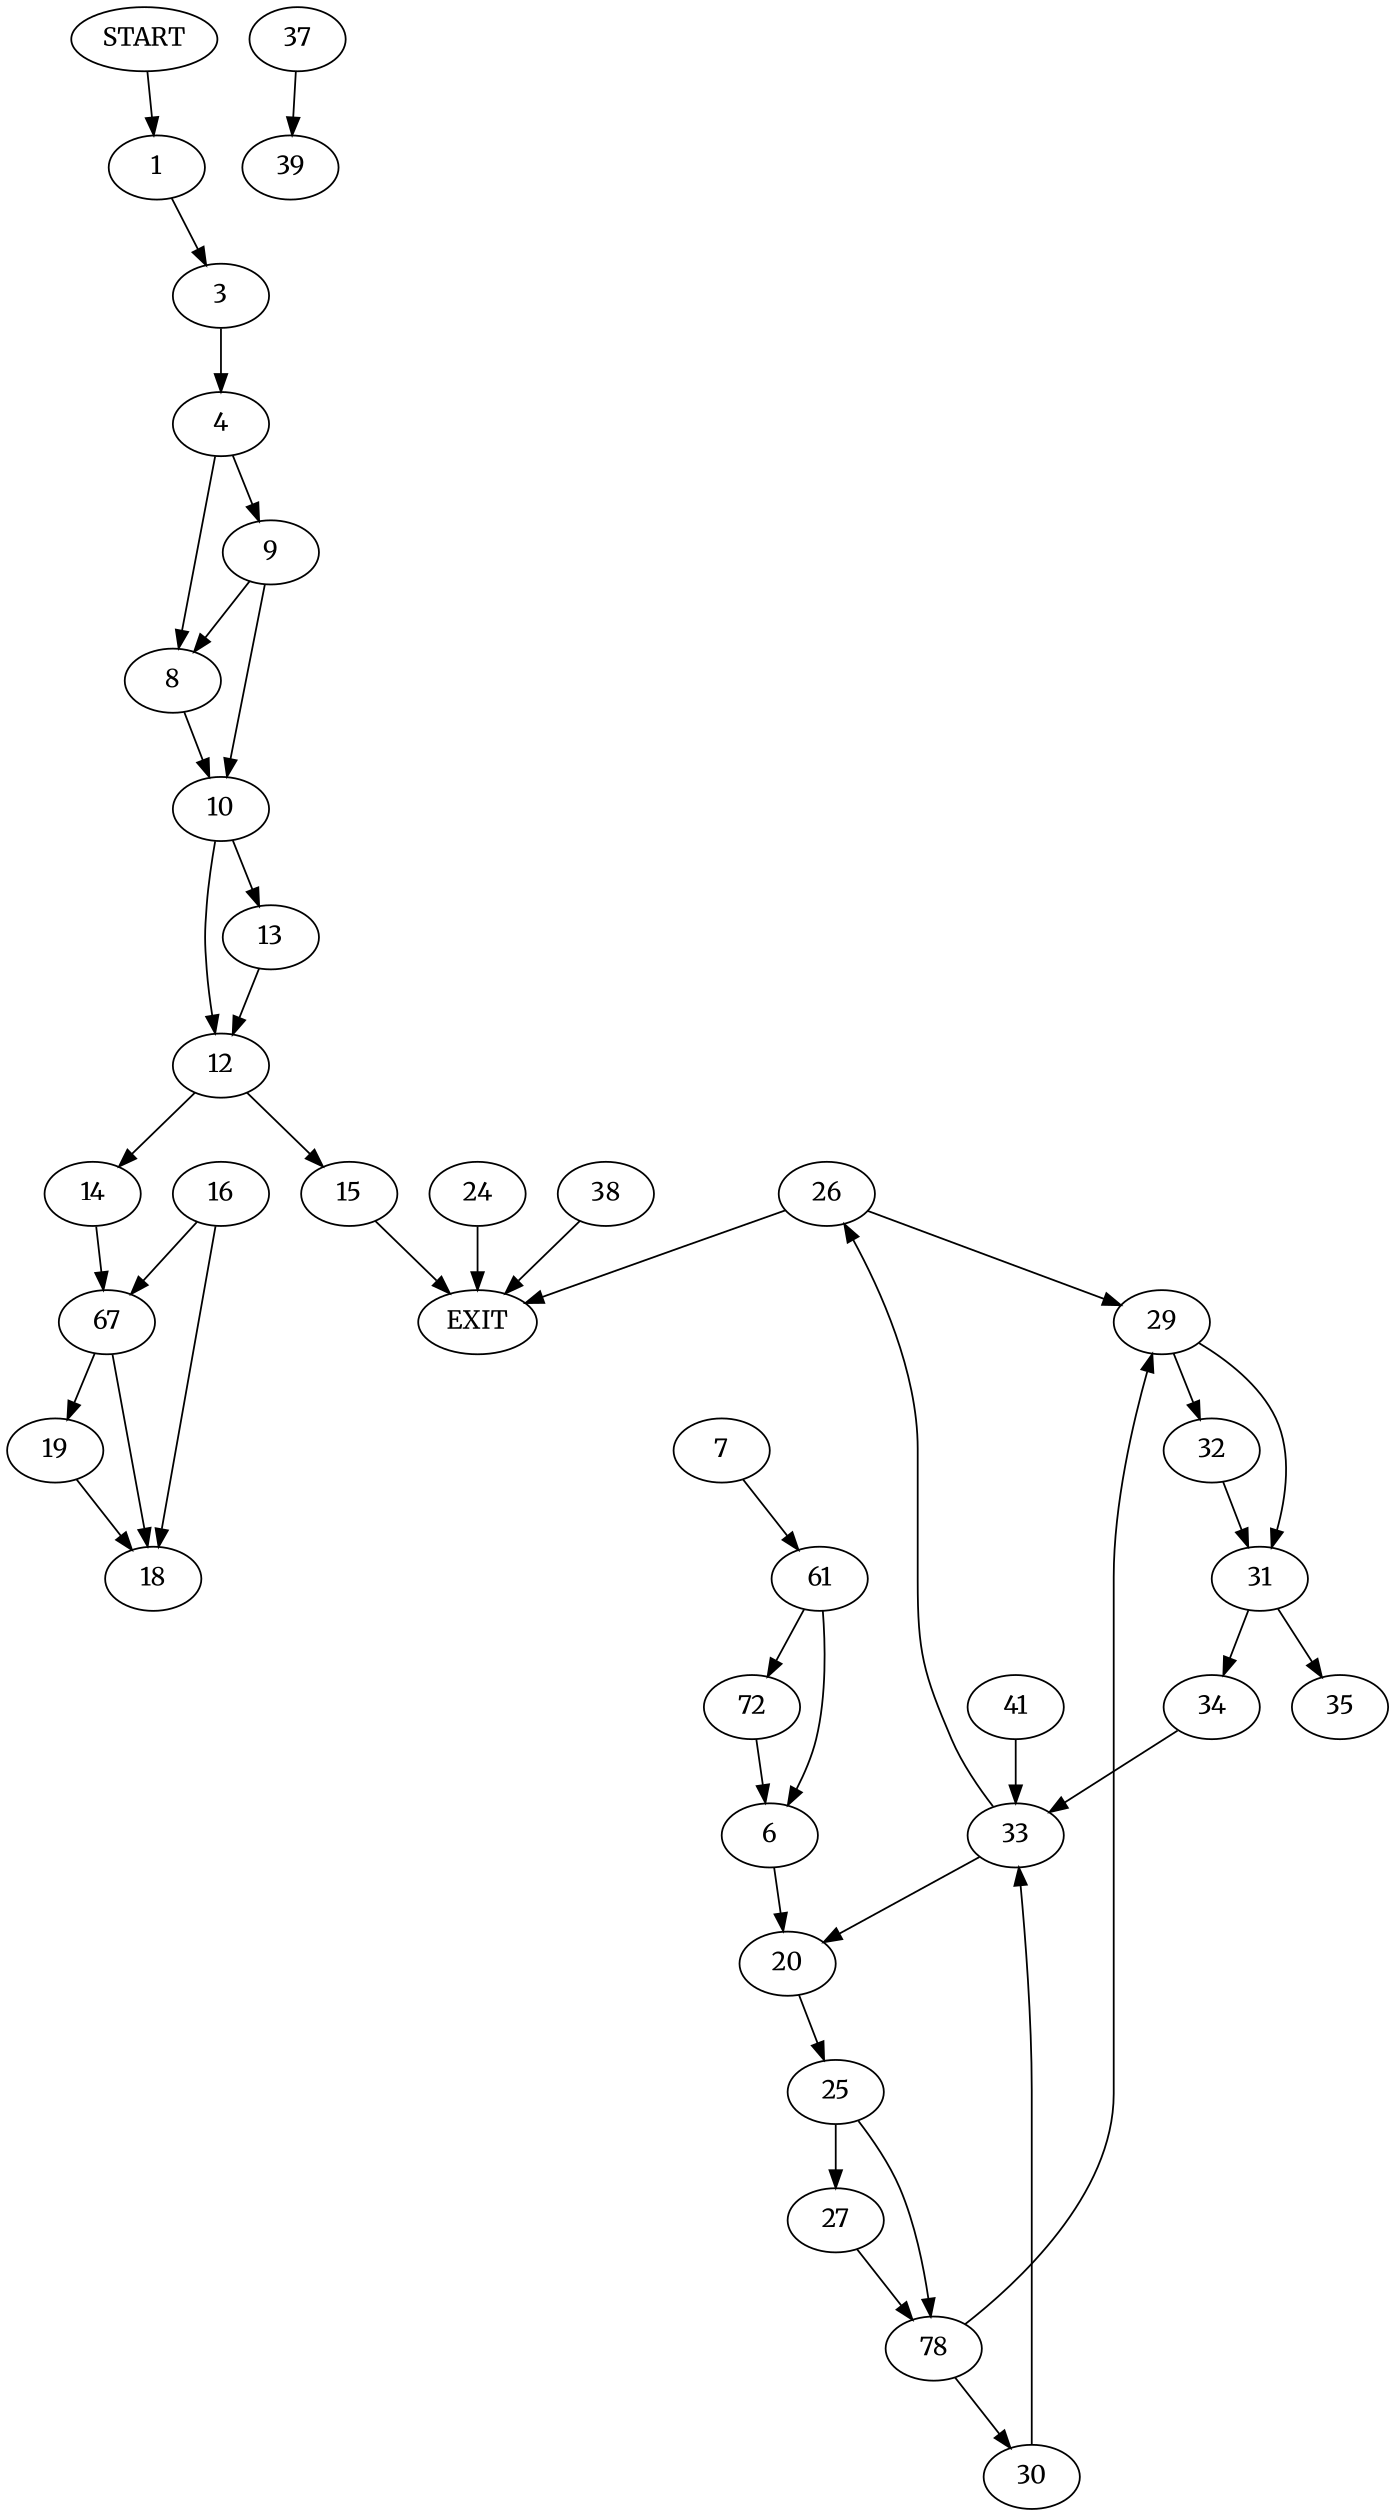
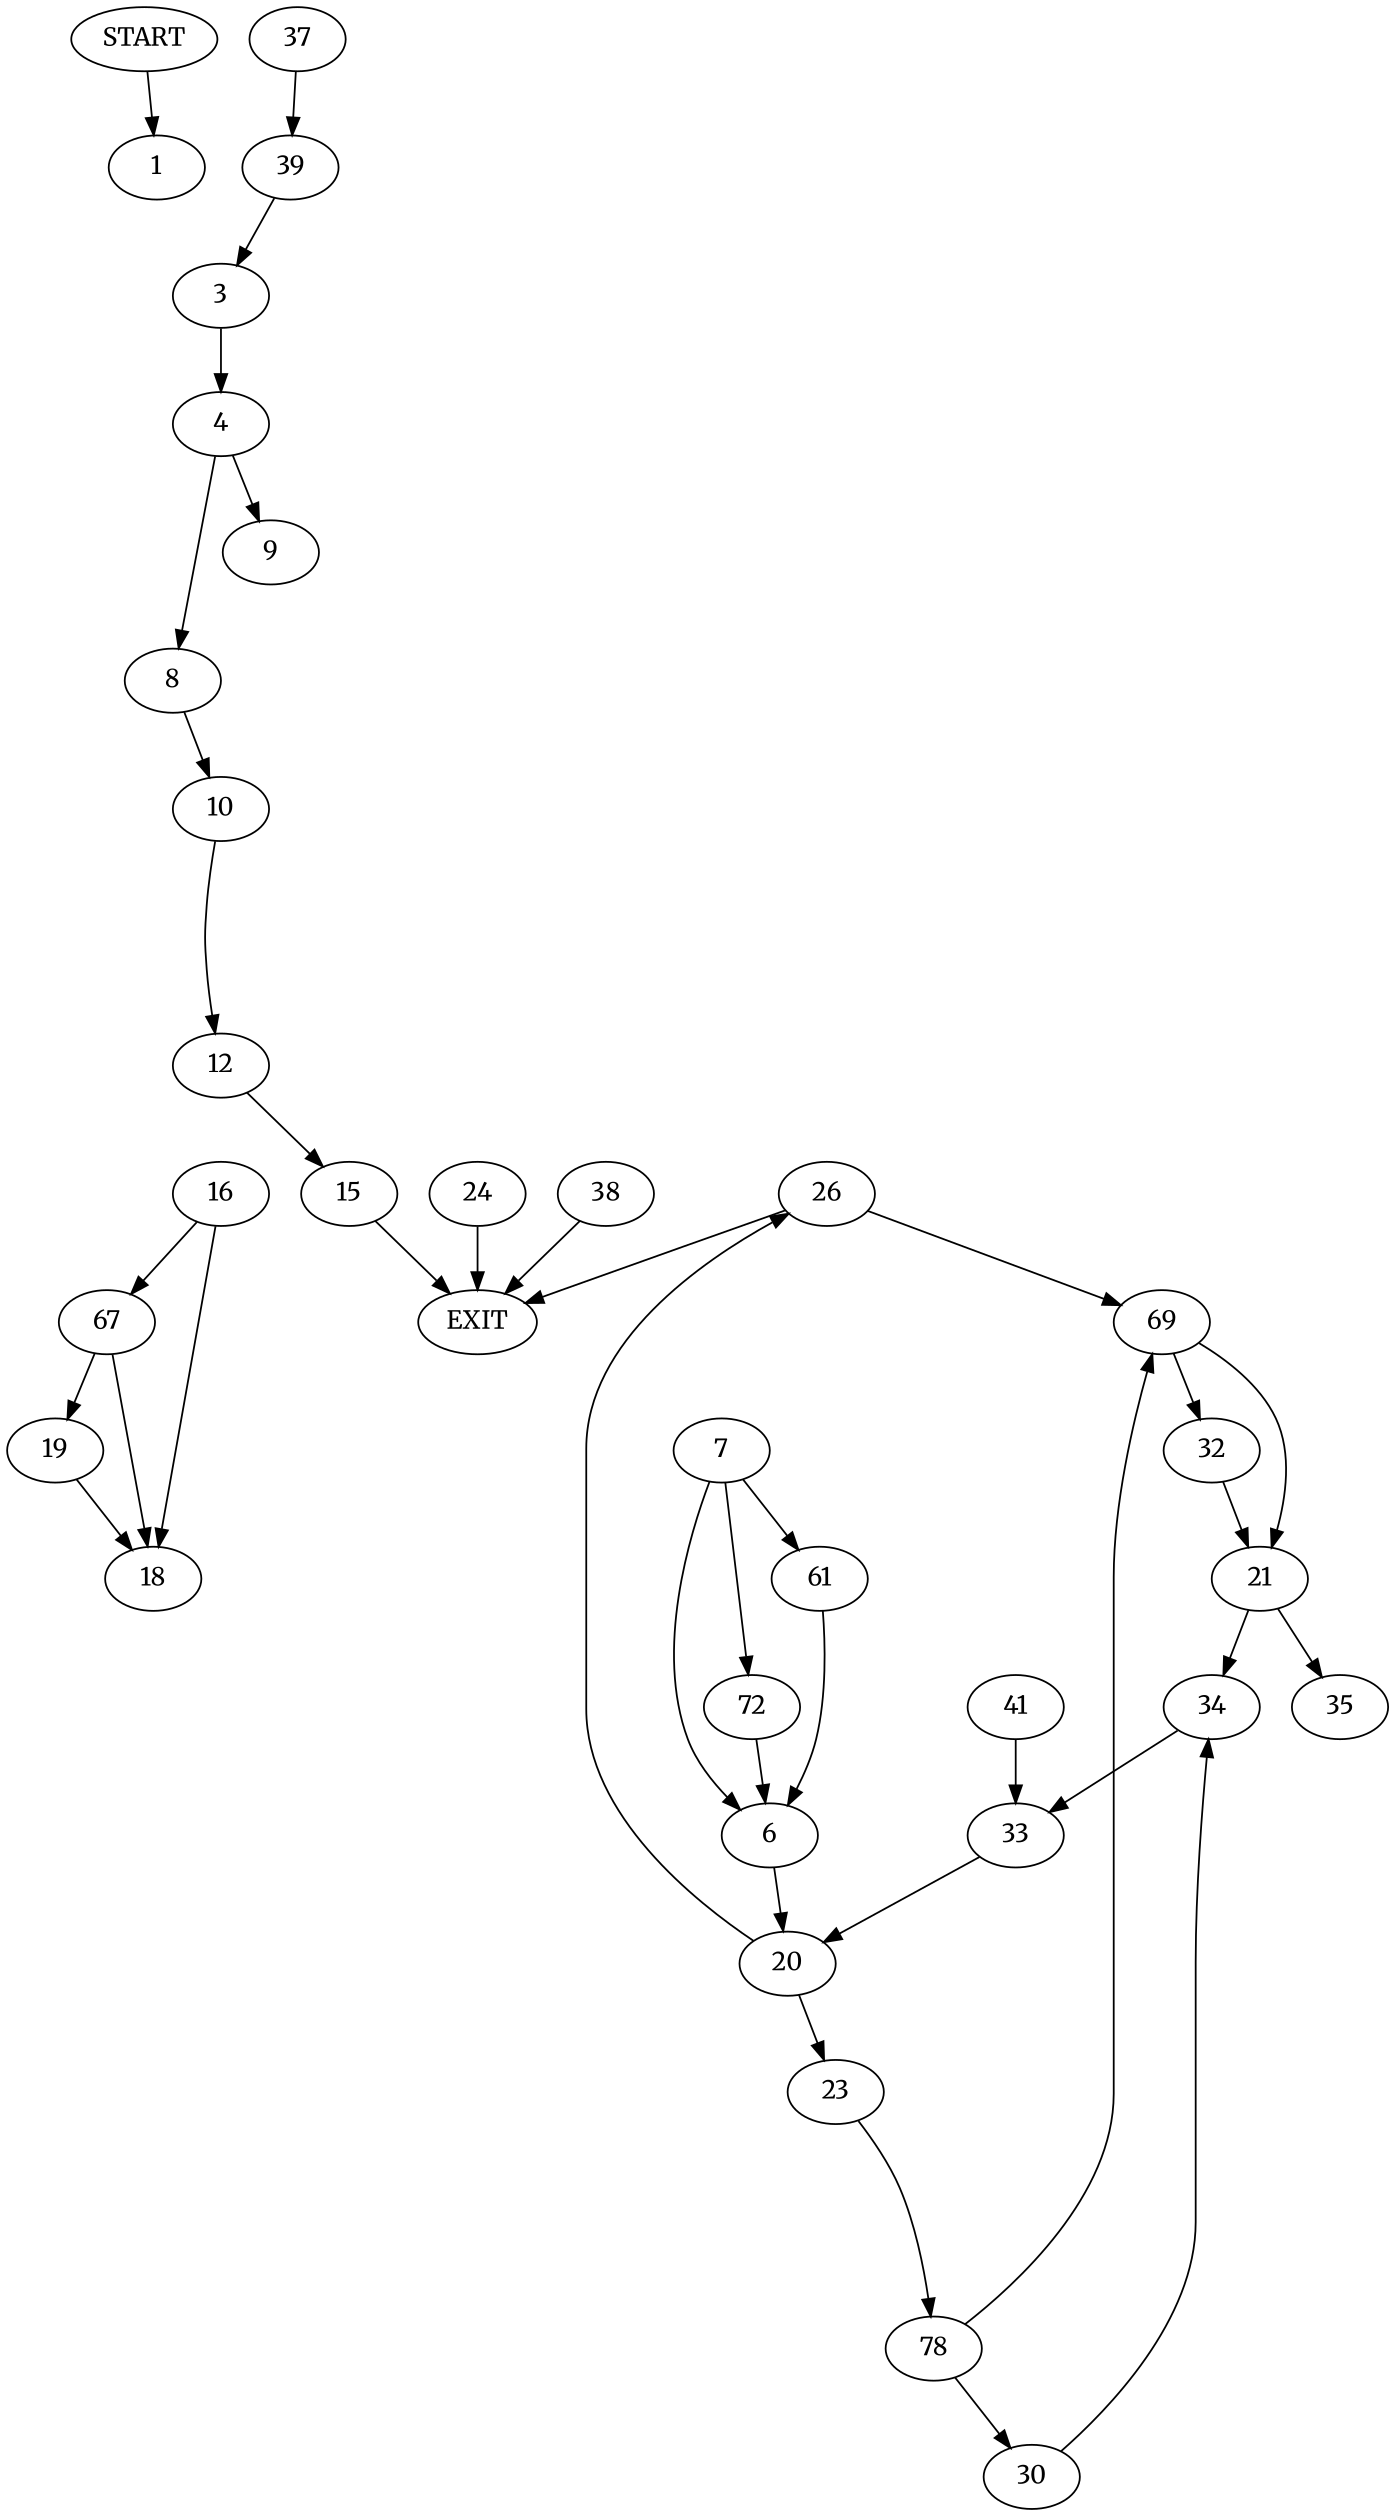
(185, 224) -> (260, 224)
(227, 610) -> none
(248, 672) -> none
(271, 937) -> none
(93, 1194) -> none
(1162, 1322) -> (1162, 1322)
(918, 1526) -> (586, 1574)
(1260, 1579) -> (1260, 1579)
(790, 1635) -> (736, 1570)
none -> (675, 1644)
(836, 2092) -> (836, 2092)
(1032, 2165) -> (1196, 2126)
(836, 2220) -> none
